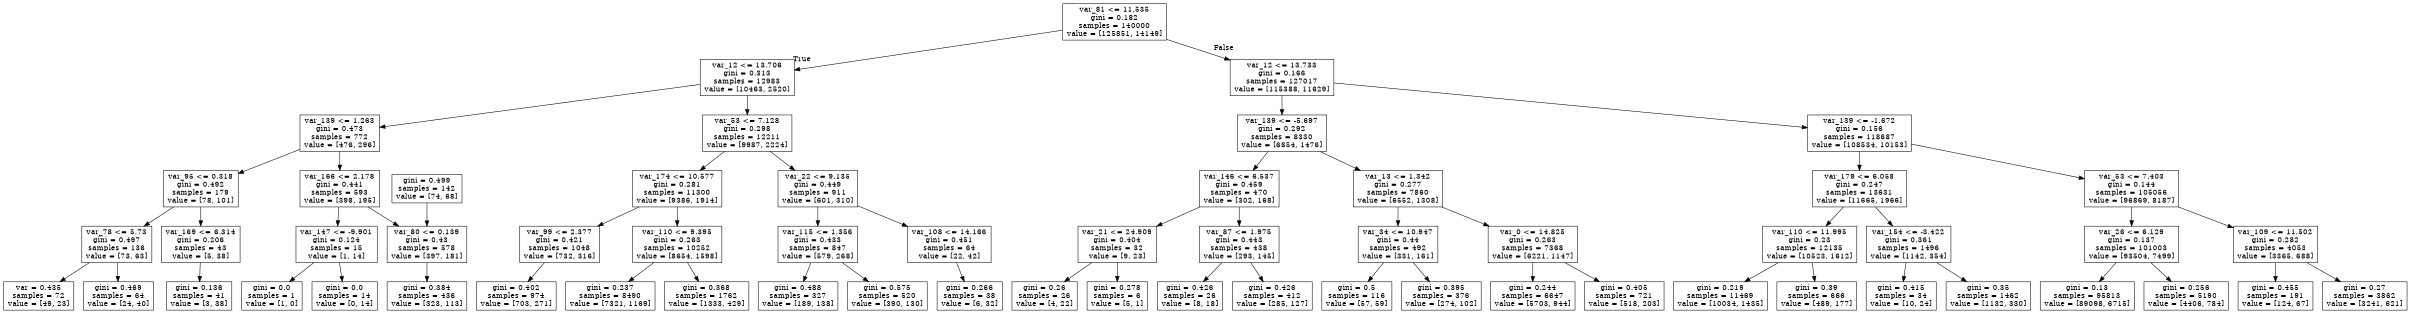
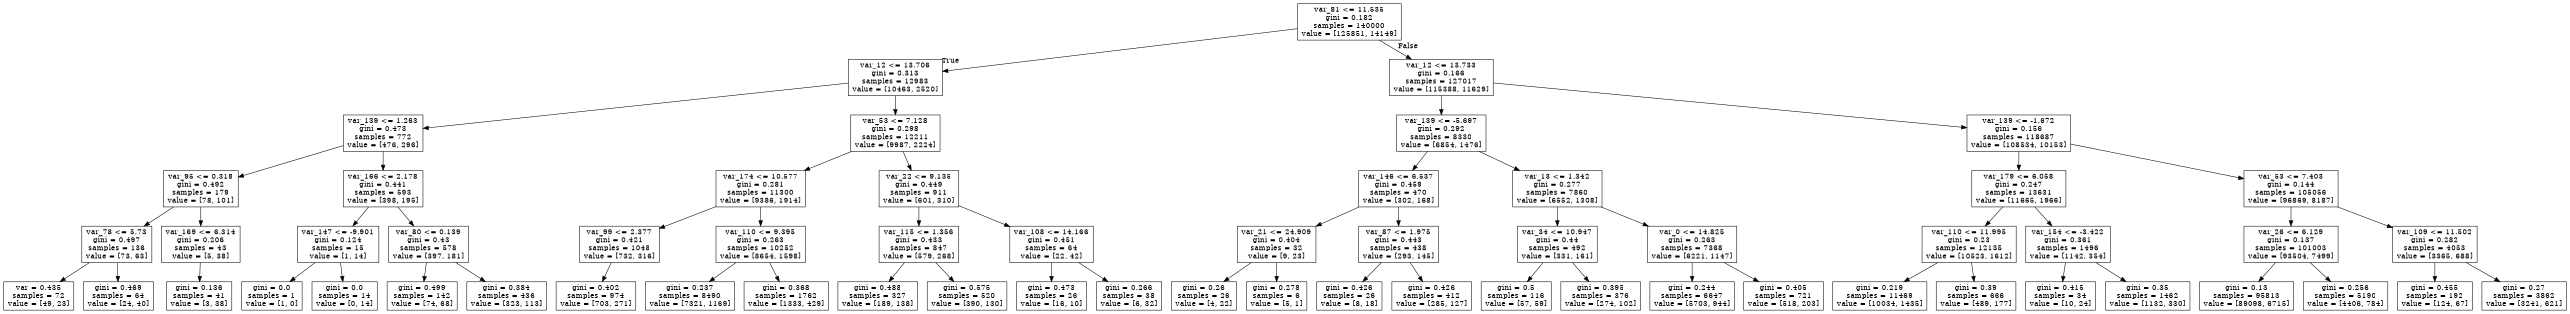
(427, 212) -> (425, 269)
none -> (1052, 296)
(2276, 296) -> (2435, 296)
